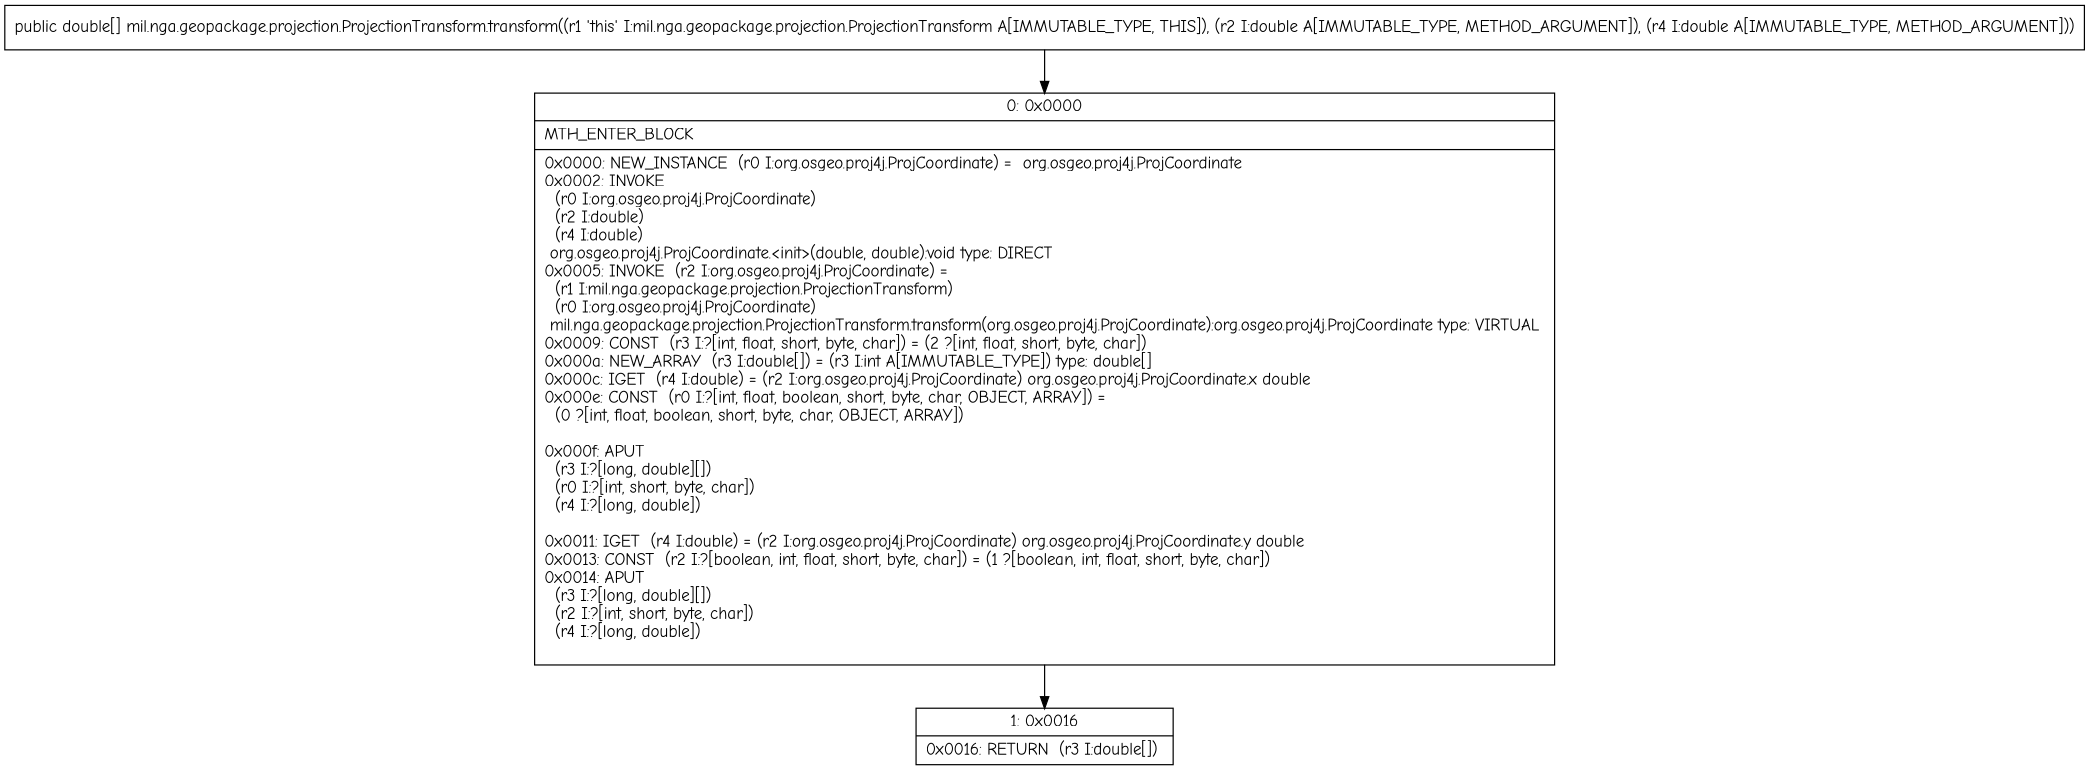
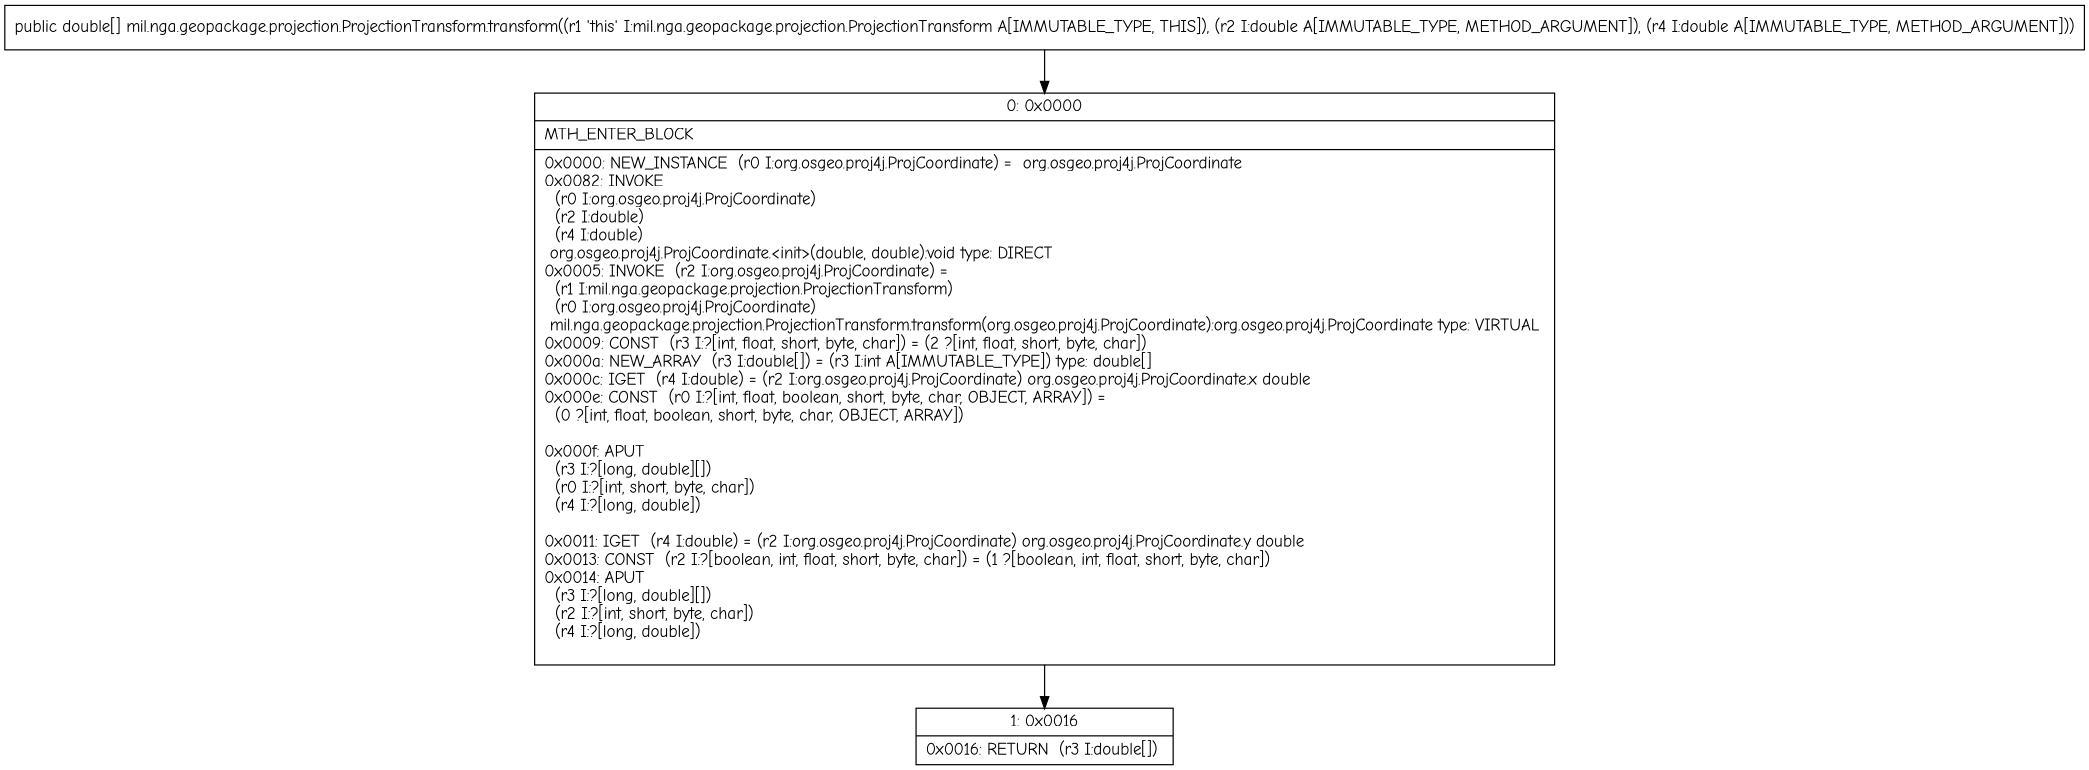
(610, 181) -> (610, 181)
